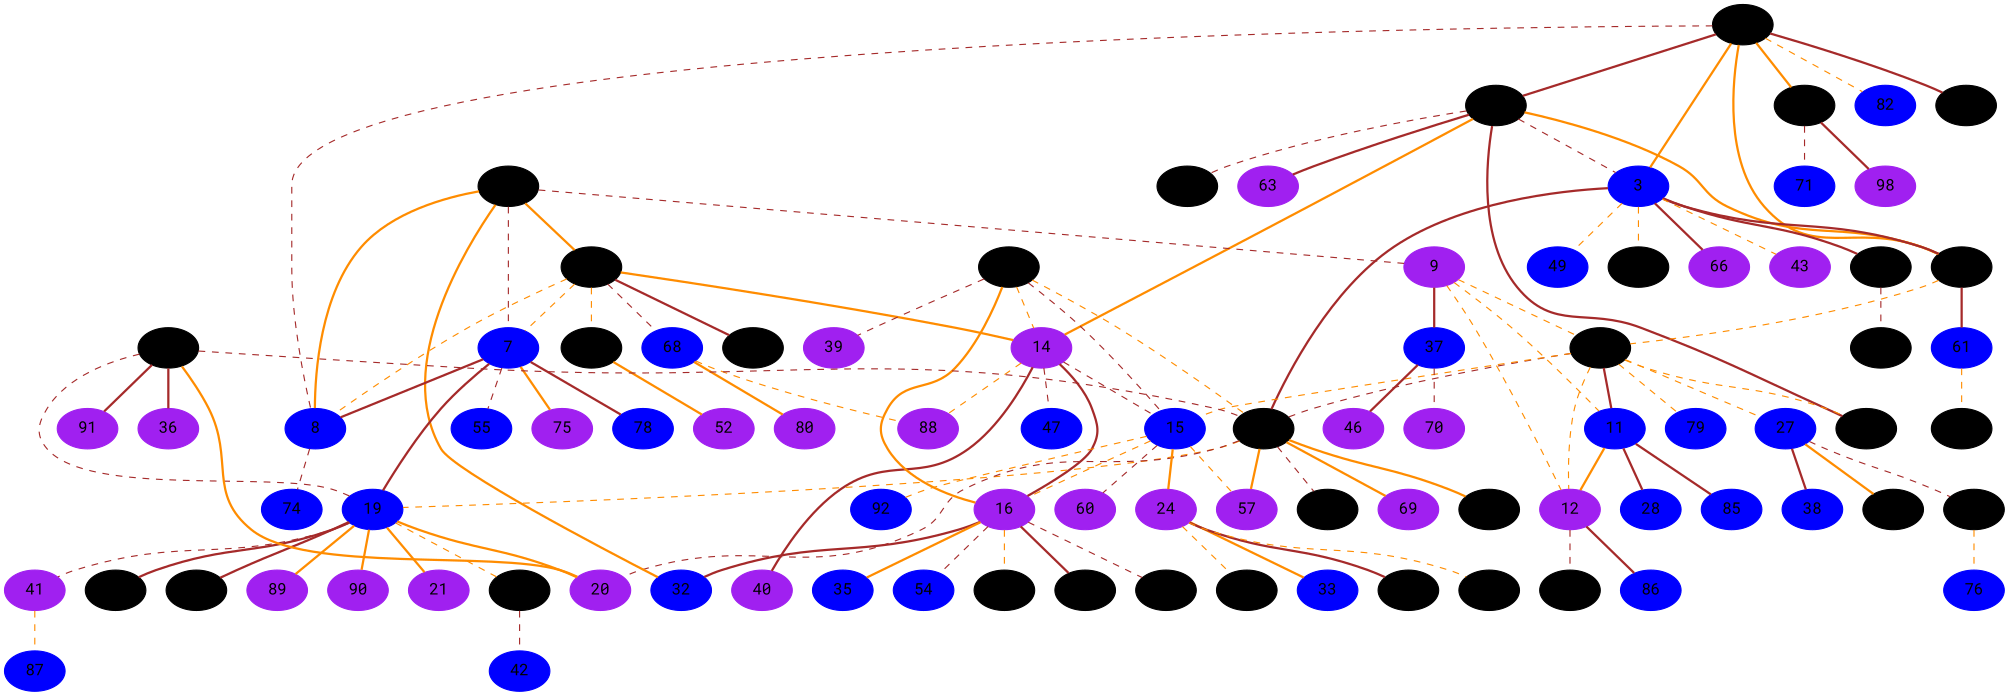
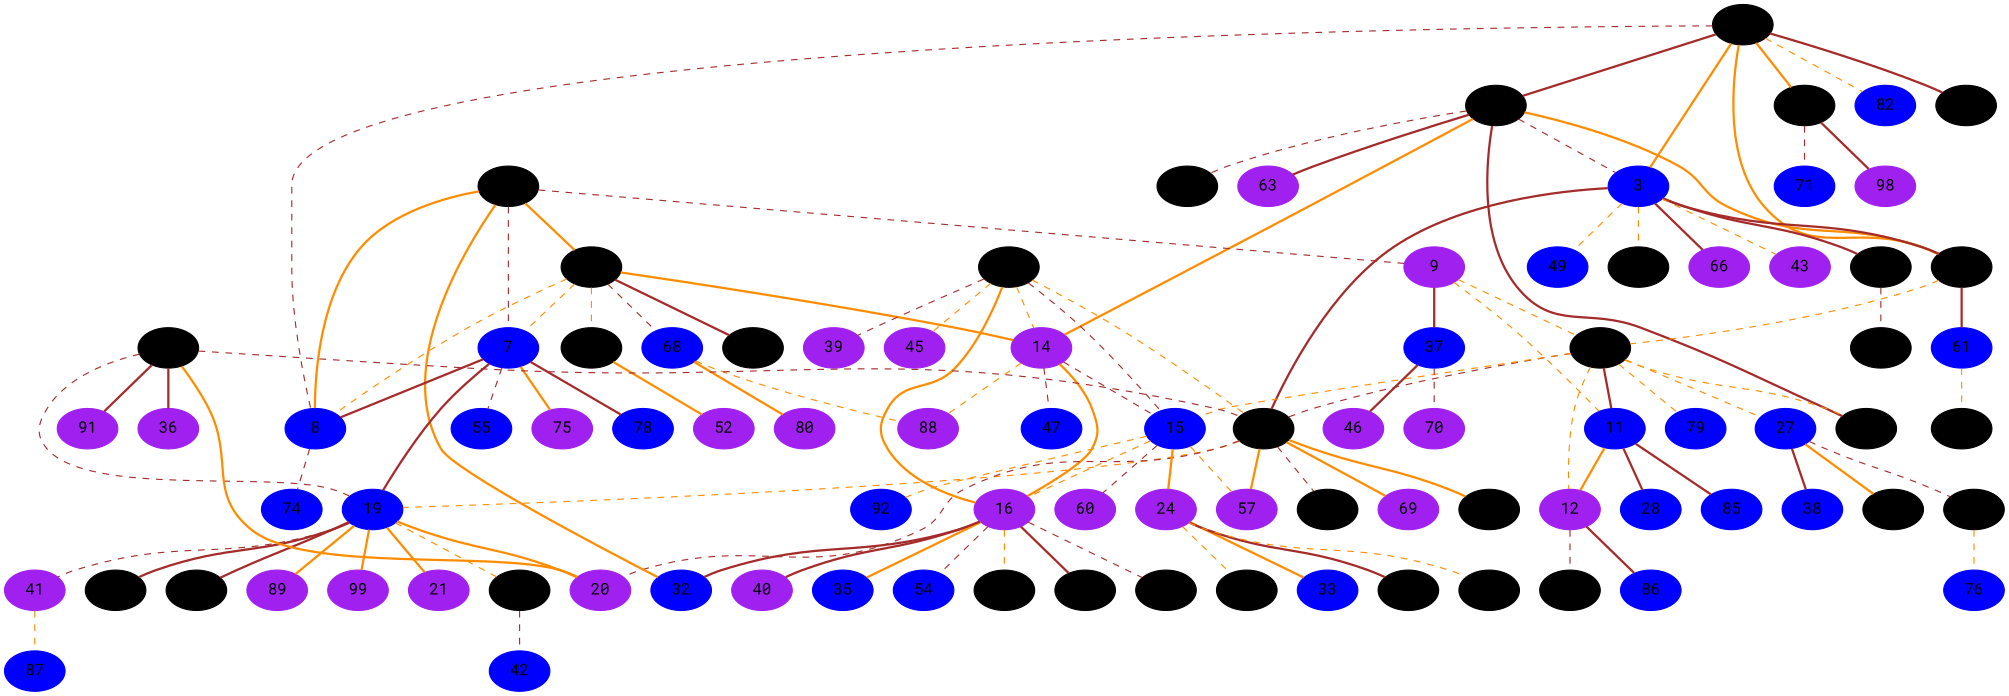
none -> (915, 348)
(1508, 386) -> none
(1095, 441) -> (1095, 441)
(895, 470) -> (883, 549)
(358, 590) -> (358, 590)
